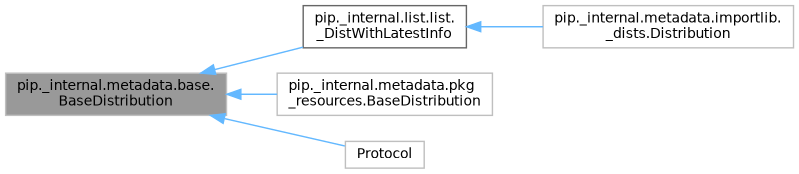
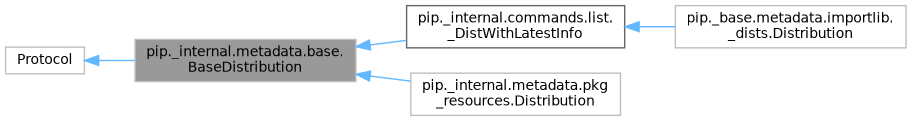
(385, 27) -> (516, 27)
(668, 27) -> (791, 27)
(385, 94) -> (516, 94)
(285, 132) -> (117, 60)
